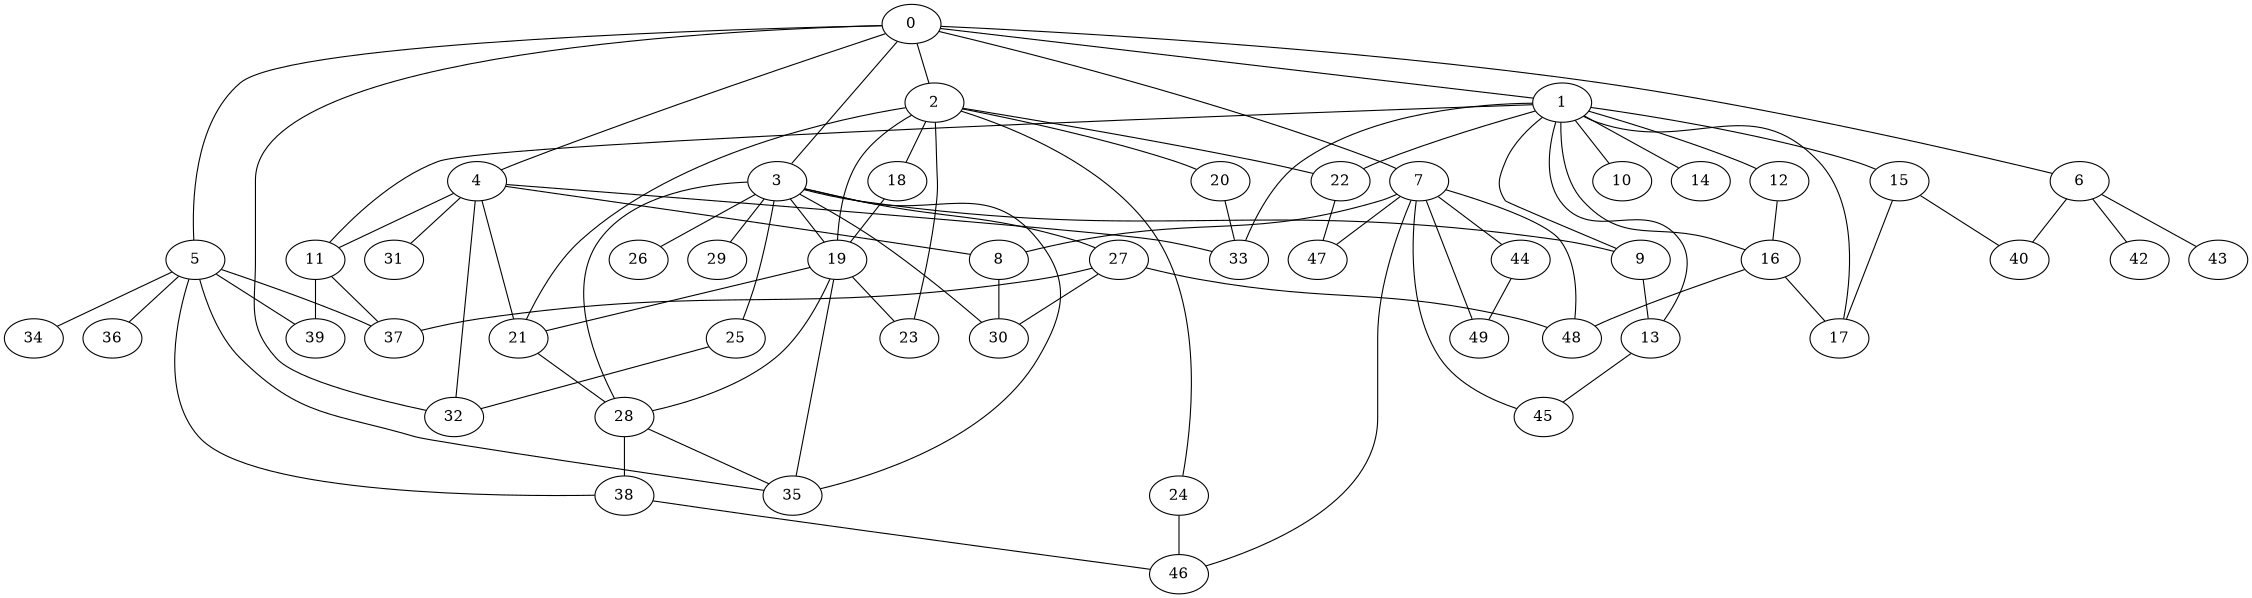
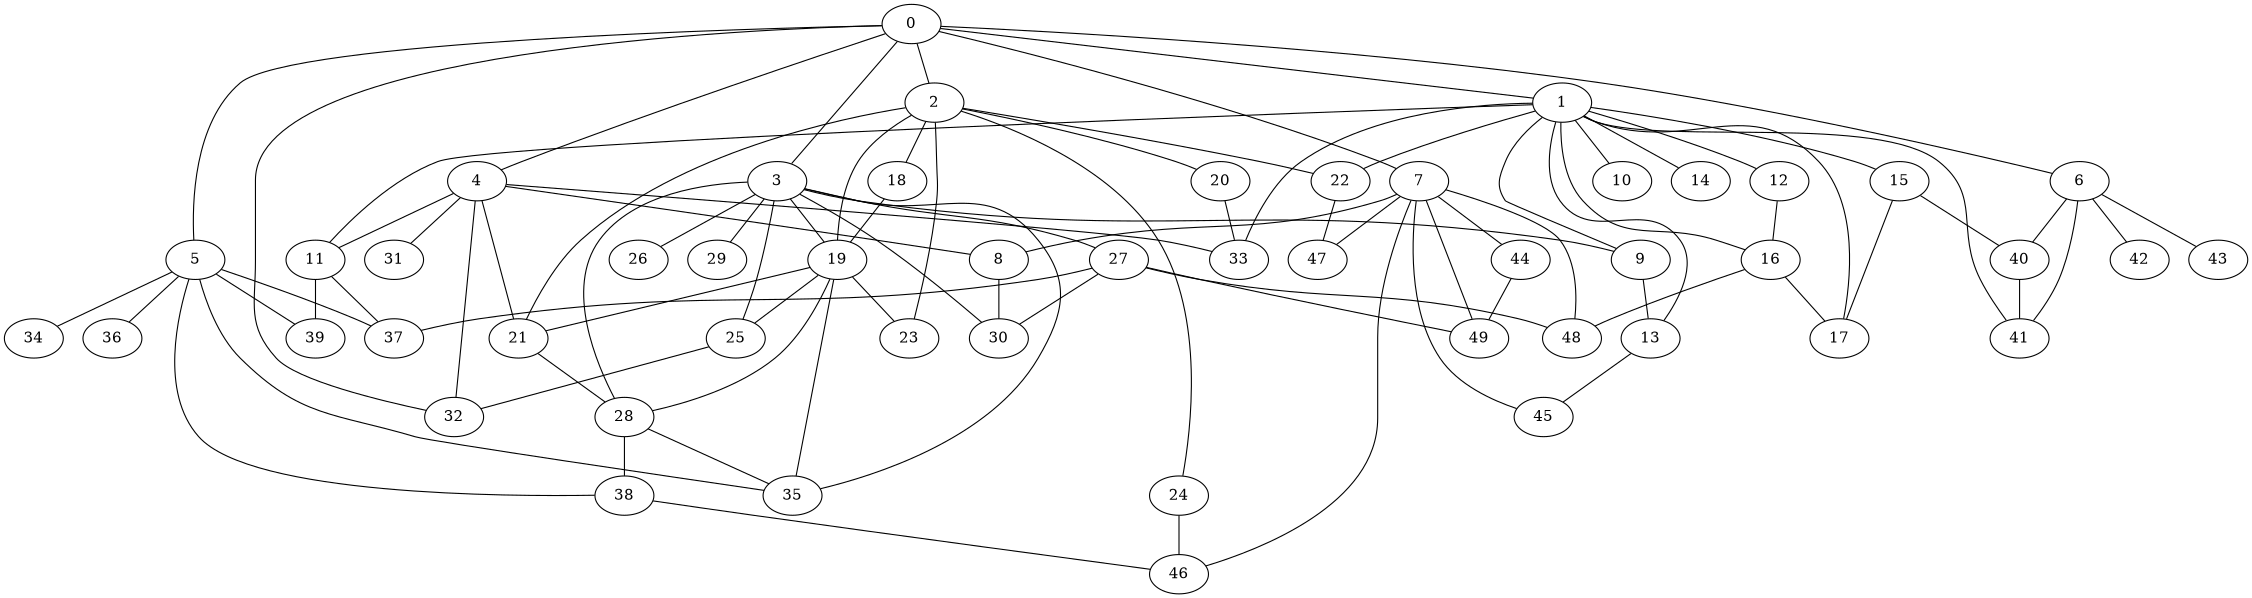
none -> (796, 292)
none -> (1299, 301)
none -> (2020, 338)
